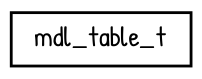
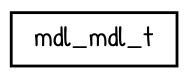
(101, 39) -> (94, 39)
